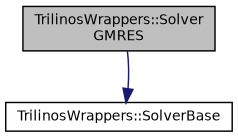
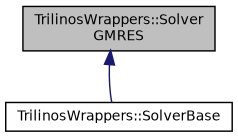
(129, 70) -> (110, 84)
